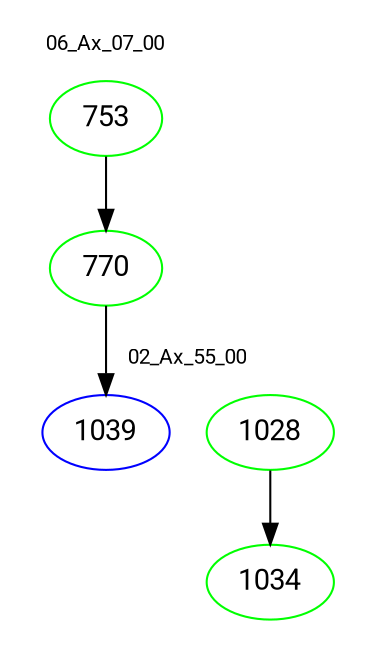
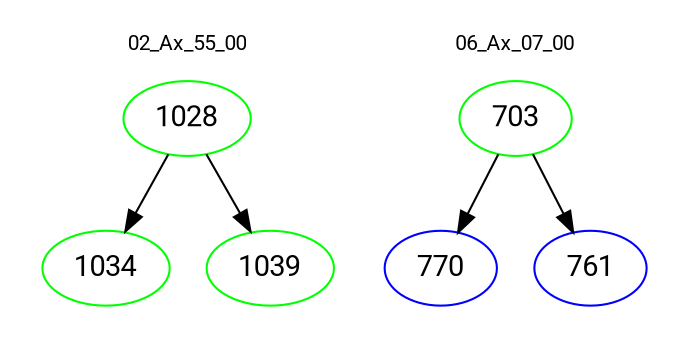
(106, 119) -> (516, 119)
(106, 268) -> (441, 268)
none -> (590, 268)
(106, 352) -> (223, 184)
(106, 432) -> (270, 268)
